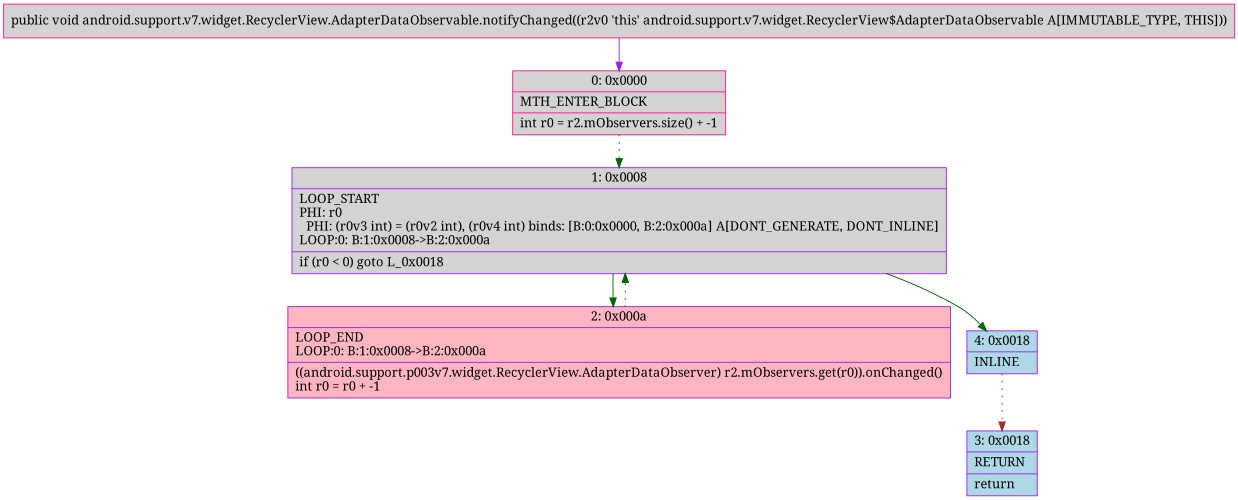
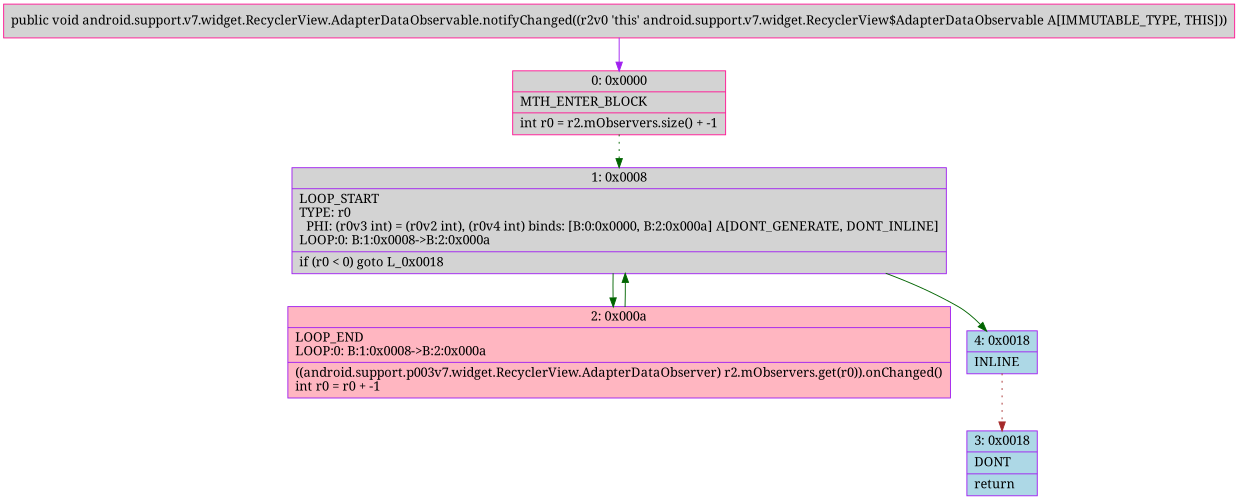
(323, 213) -> (327, 213)
(625, 295) -> (625, 295)
(1000, 462) -> (992, 462)
